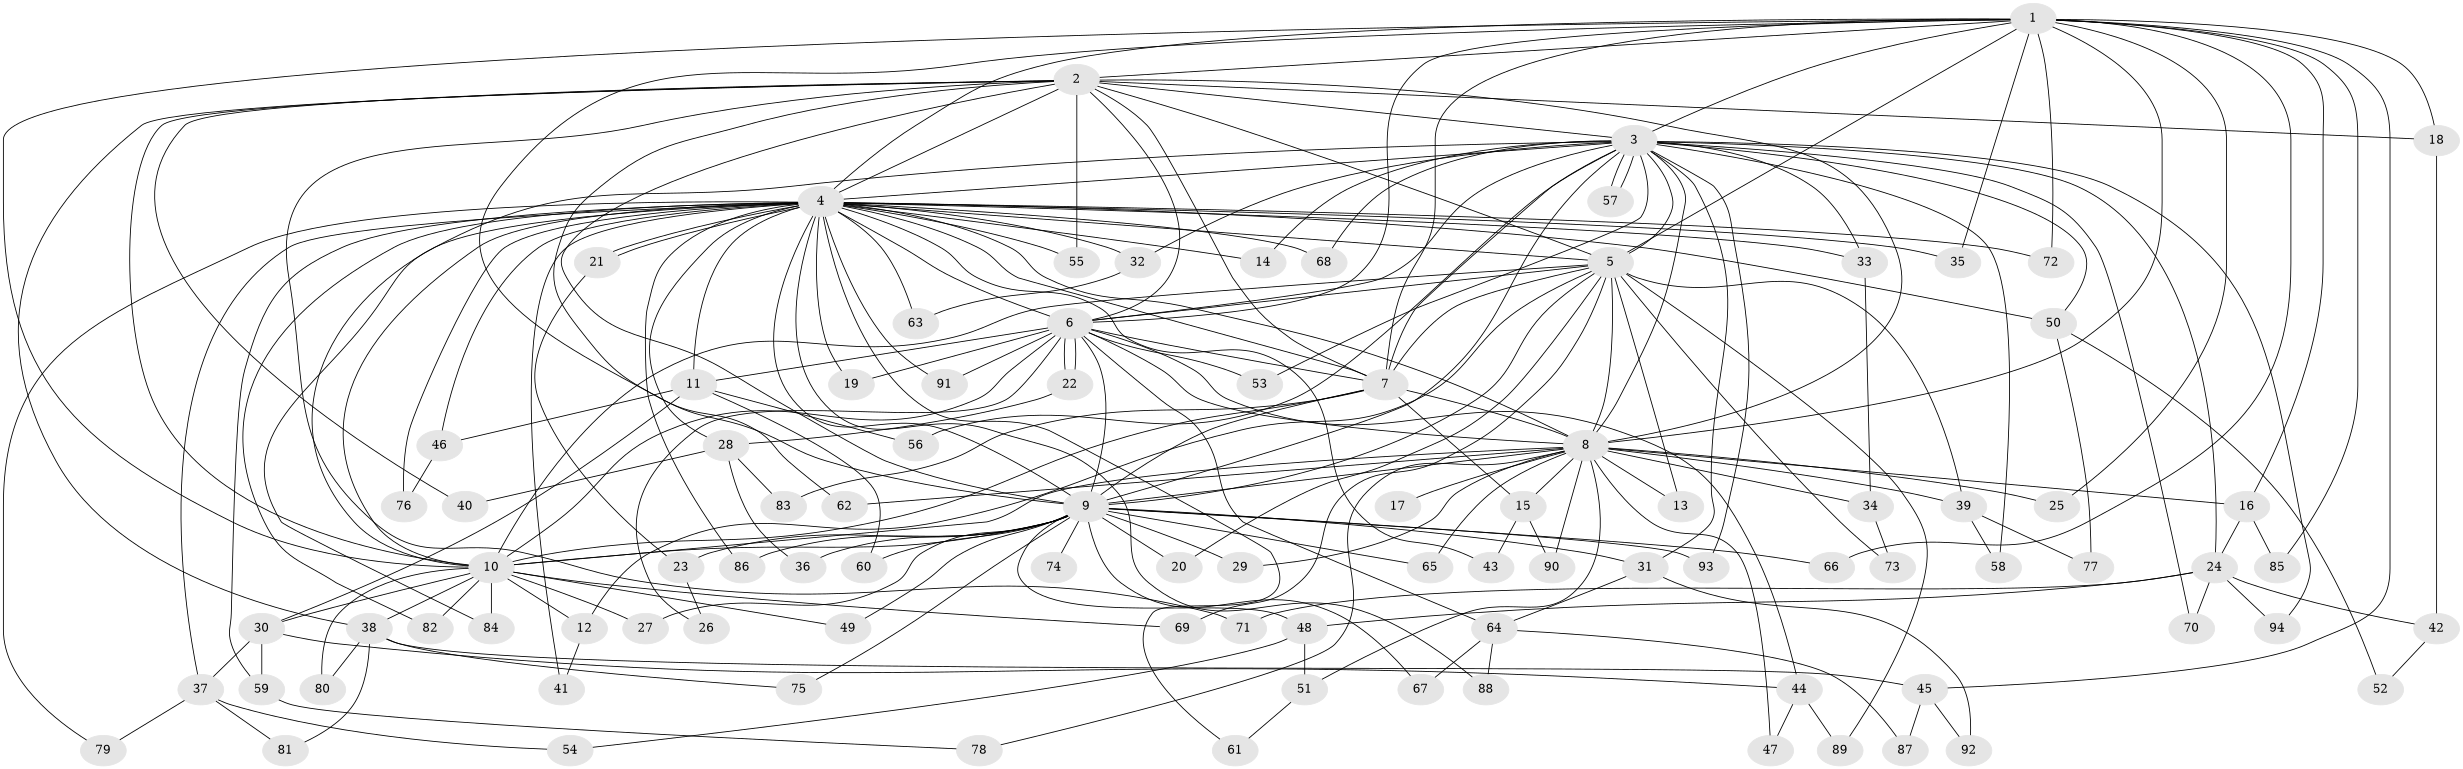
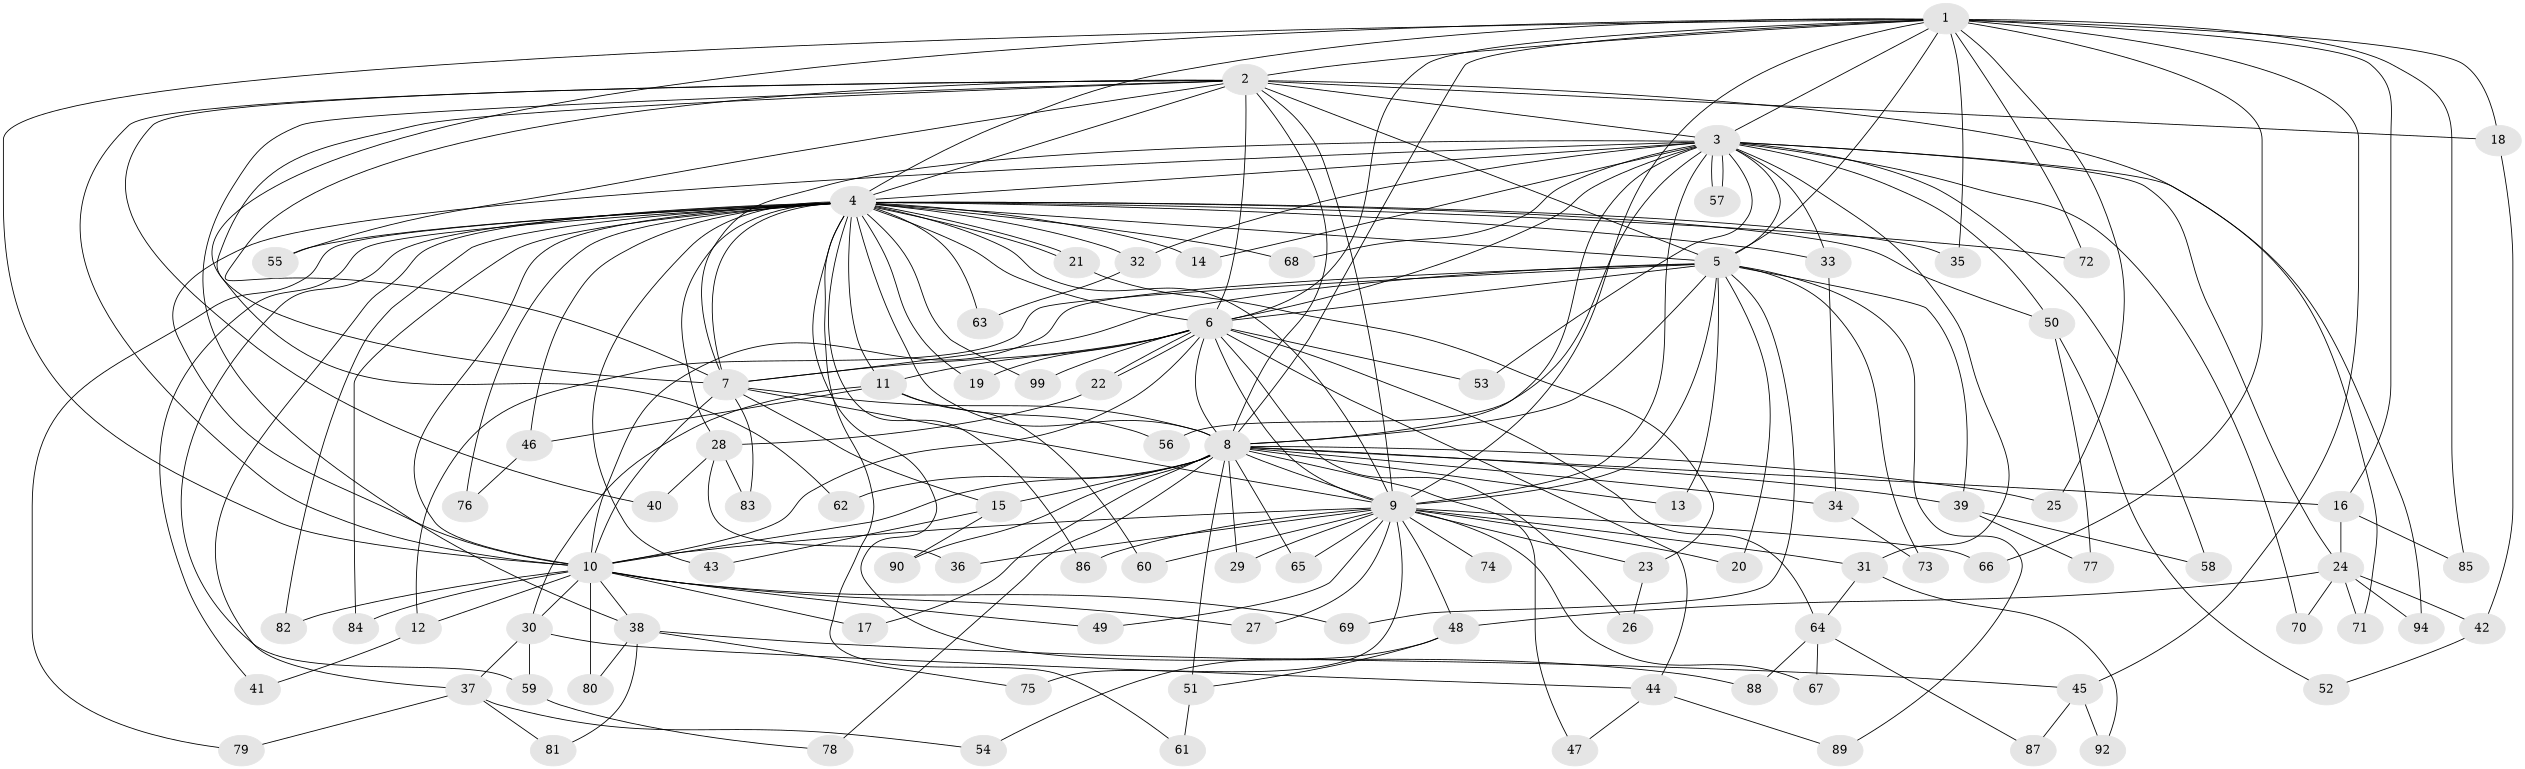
(945, 385) -> (1038, 385)
(1706, 568) -> none
none -> (728, 598)
